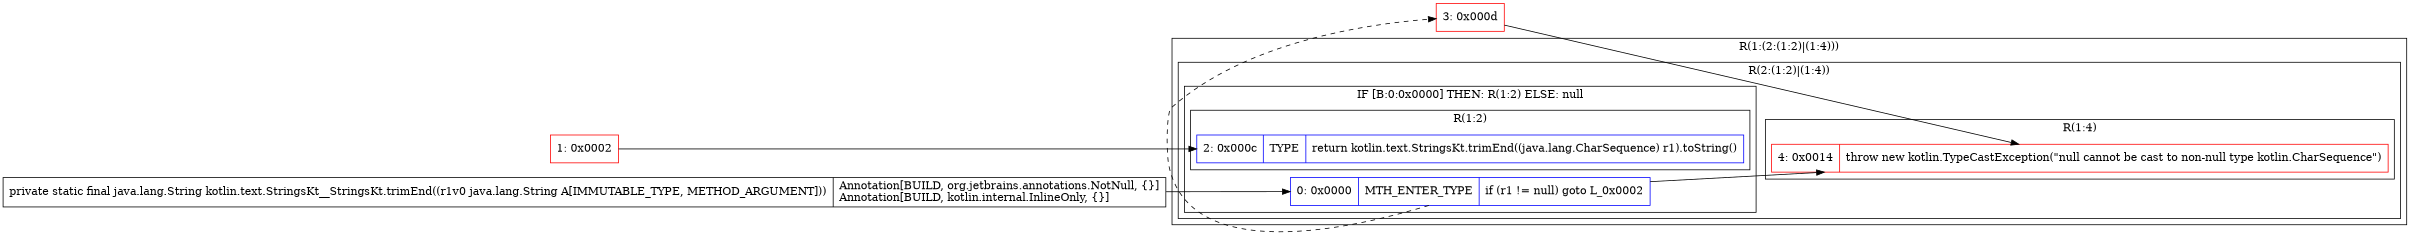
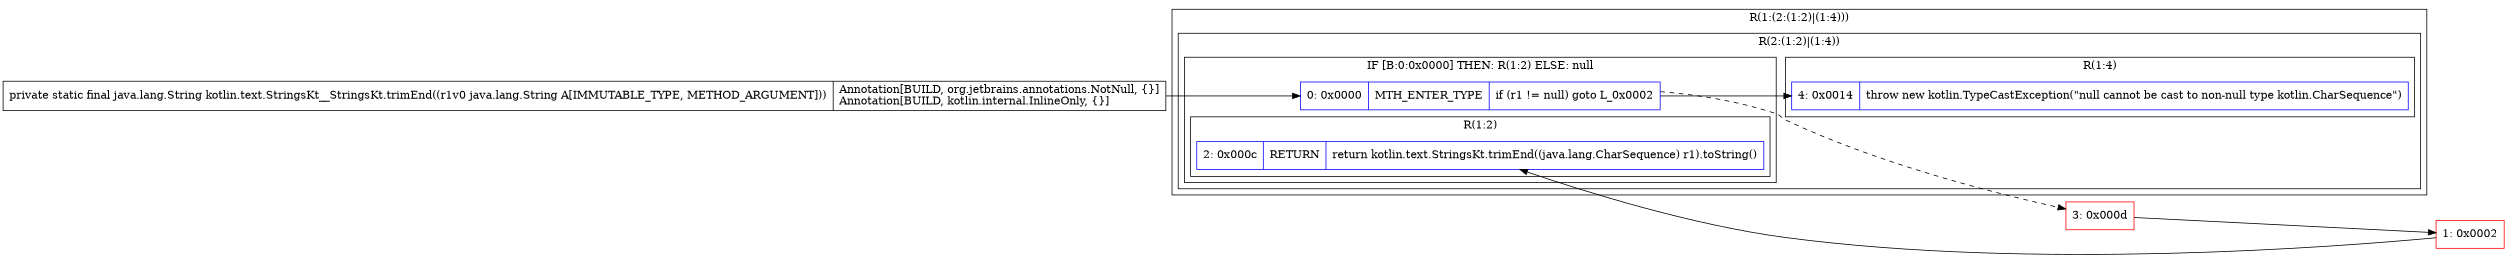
(1745, 81) -> (2281, 225)
(1285, 149) -> (1295, 155)
(2080, 158) -> (2100, 96)
